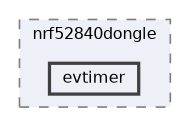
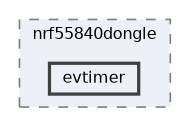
(95, 35) -> (95, 35)
